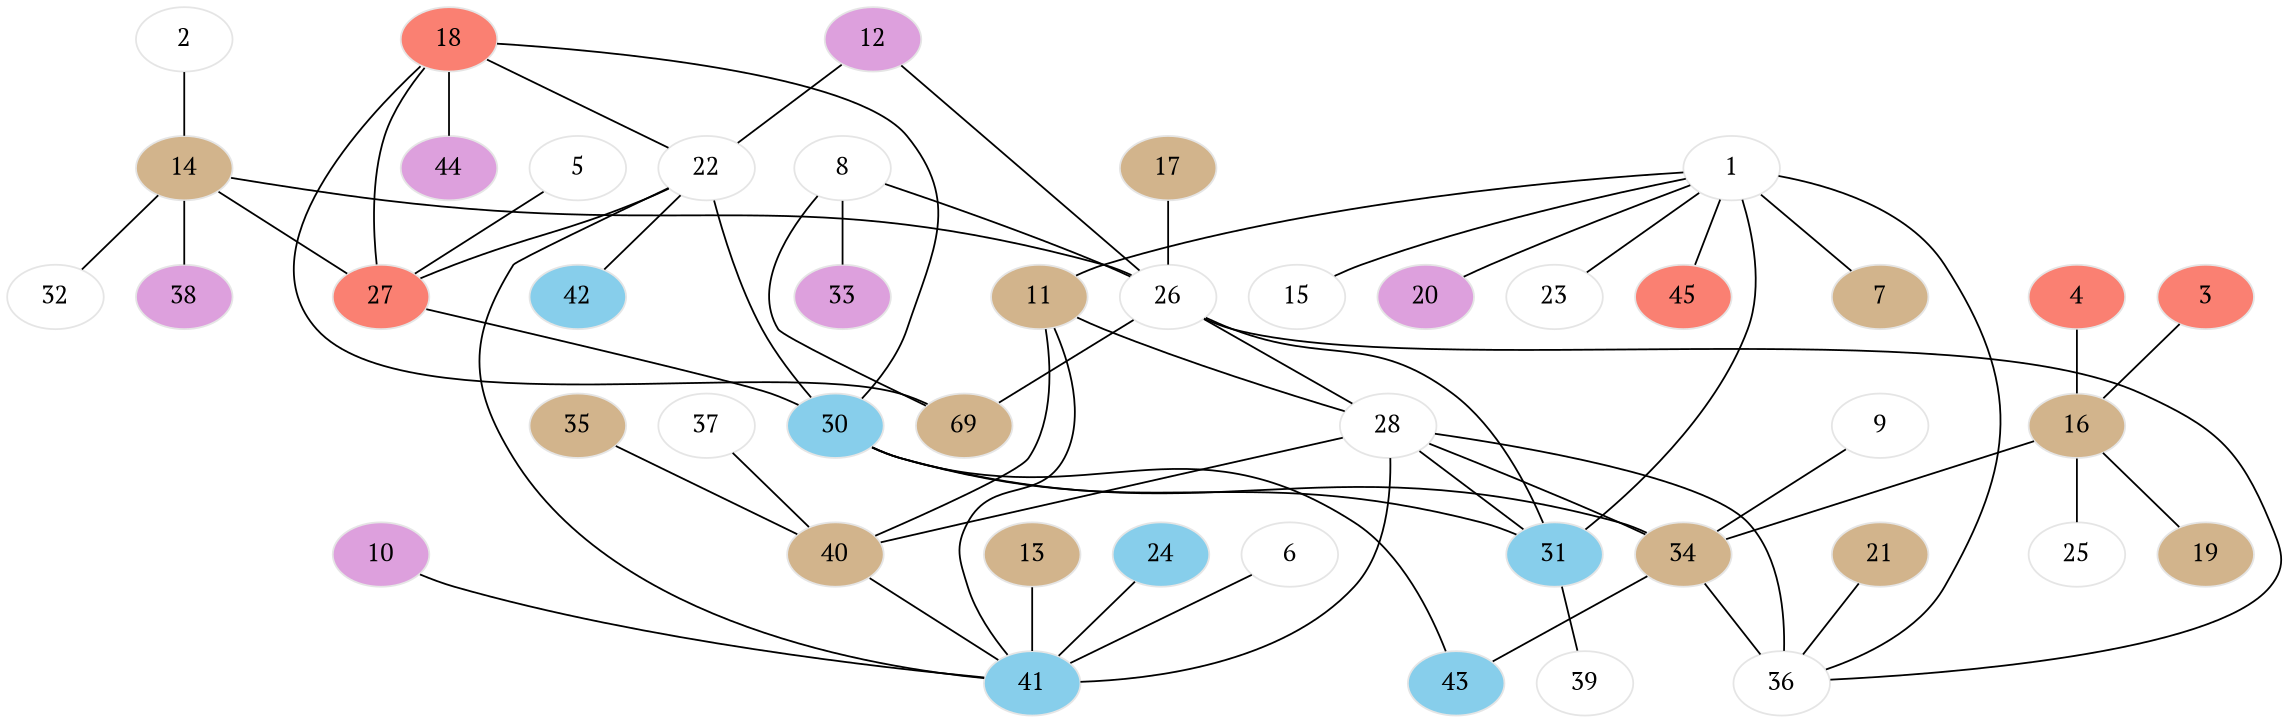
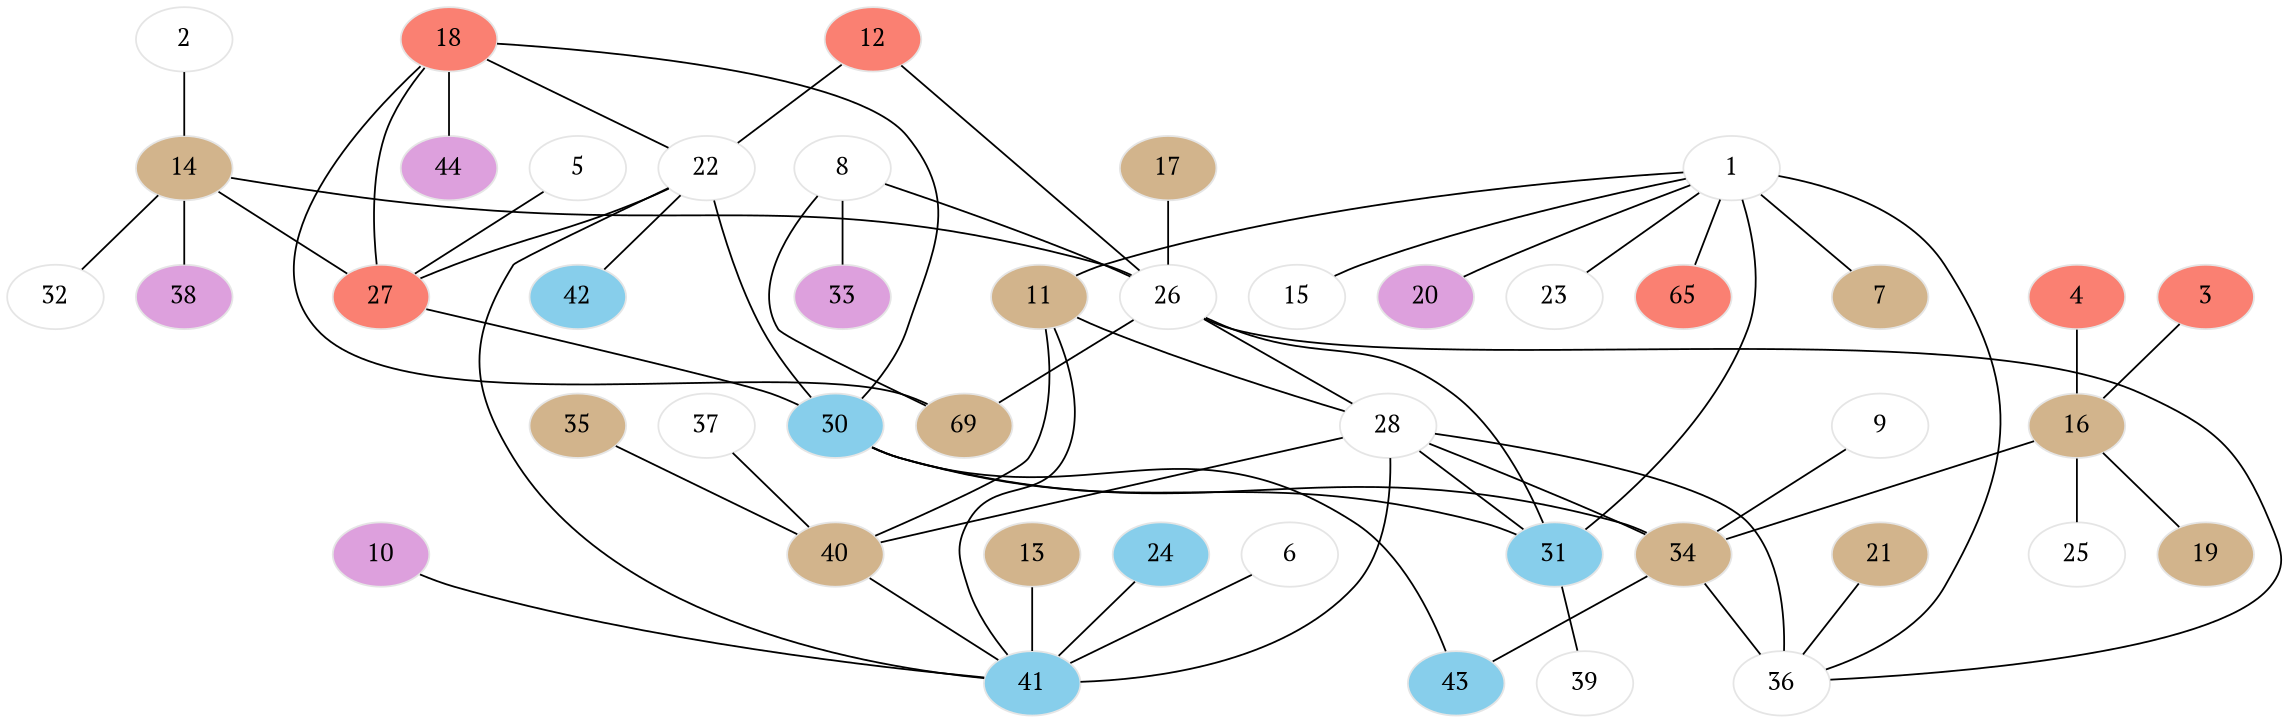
(873, 39) -> (873, 39)
(1683, 297) -> (1683, 297)
